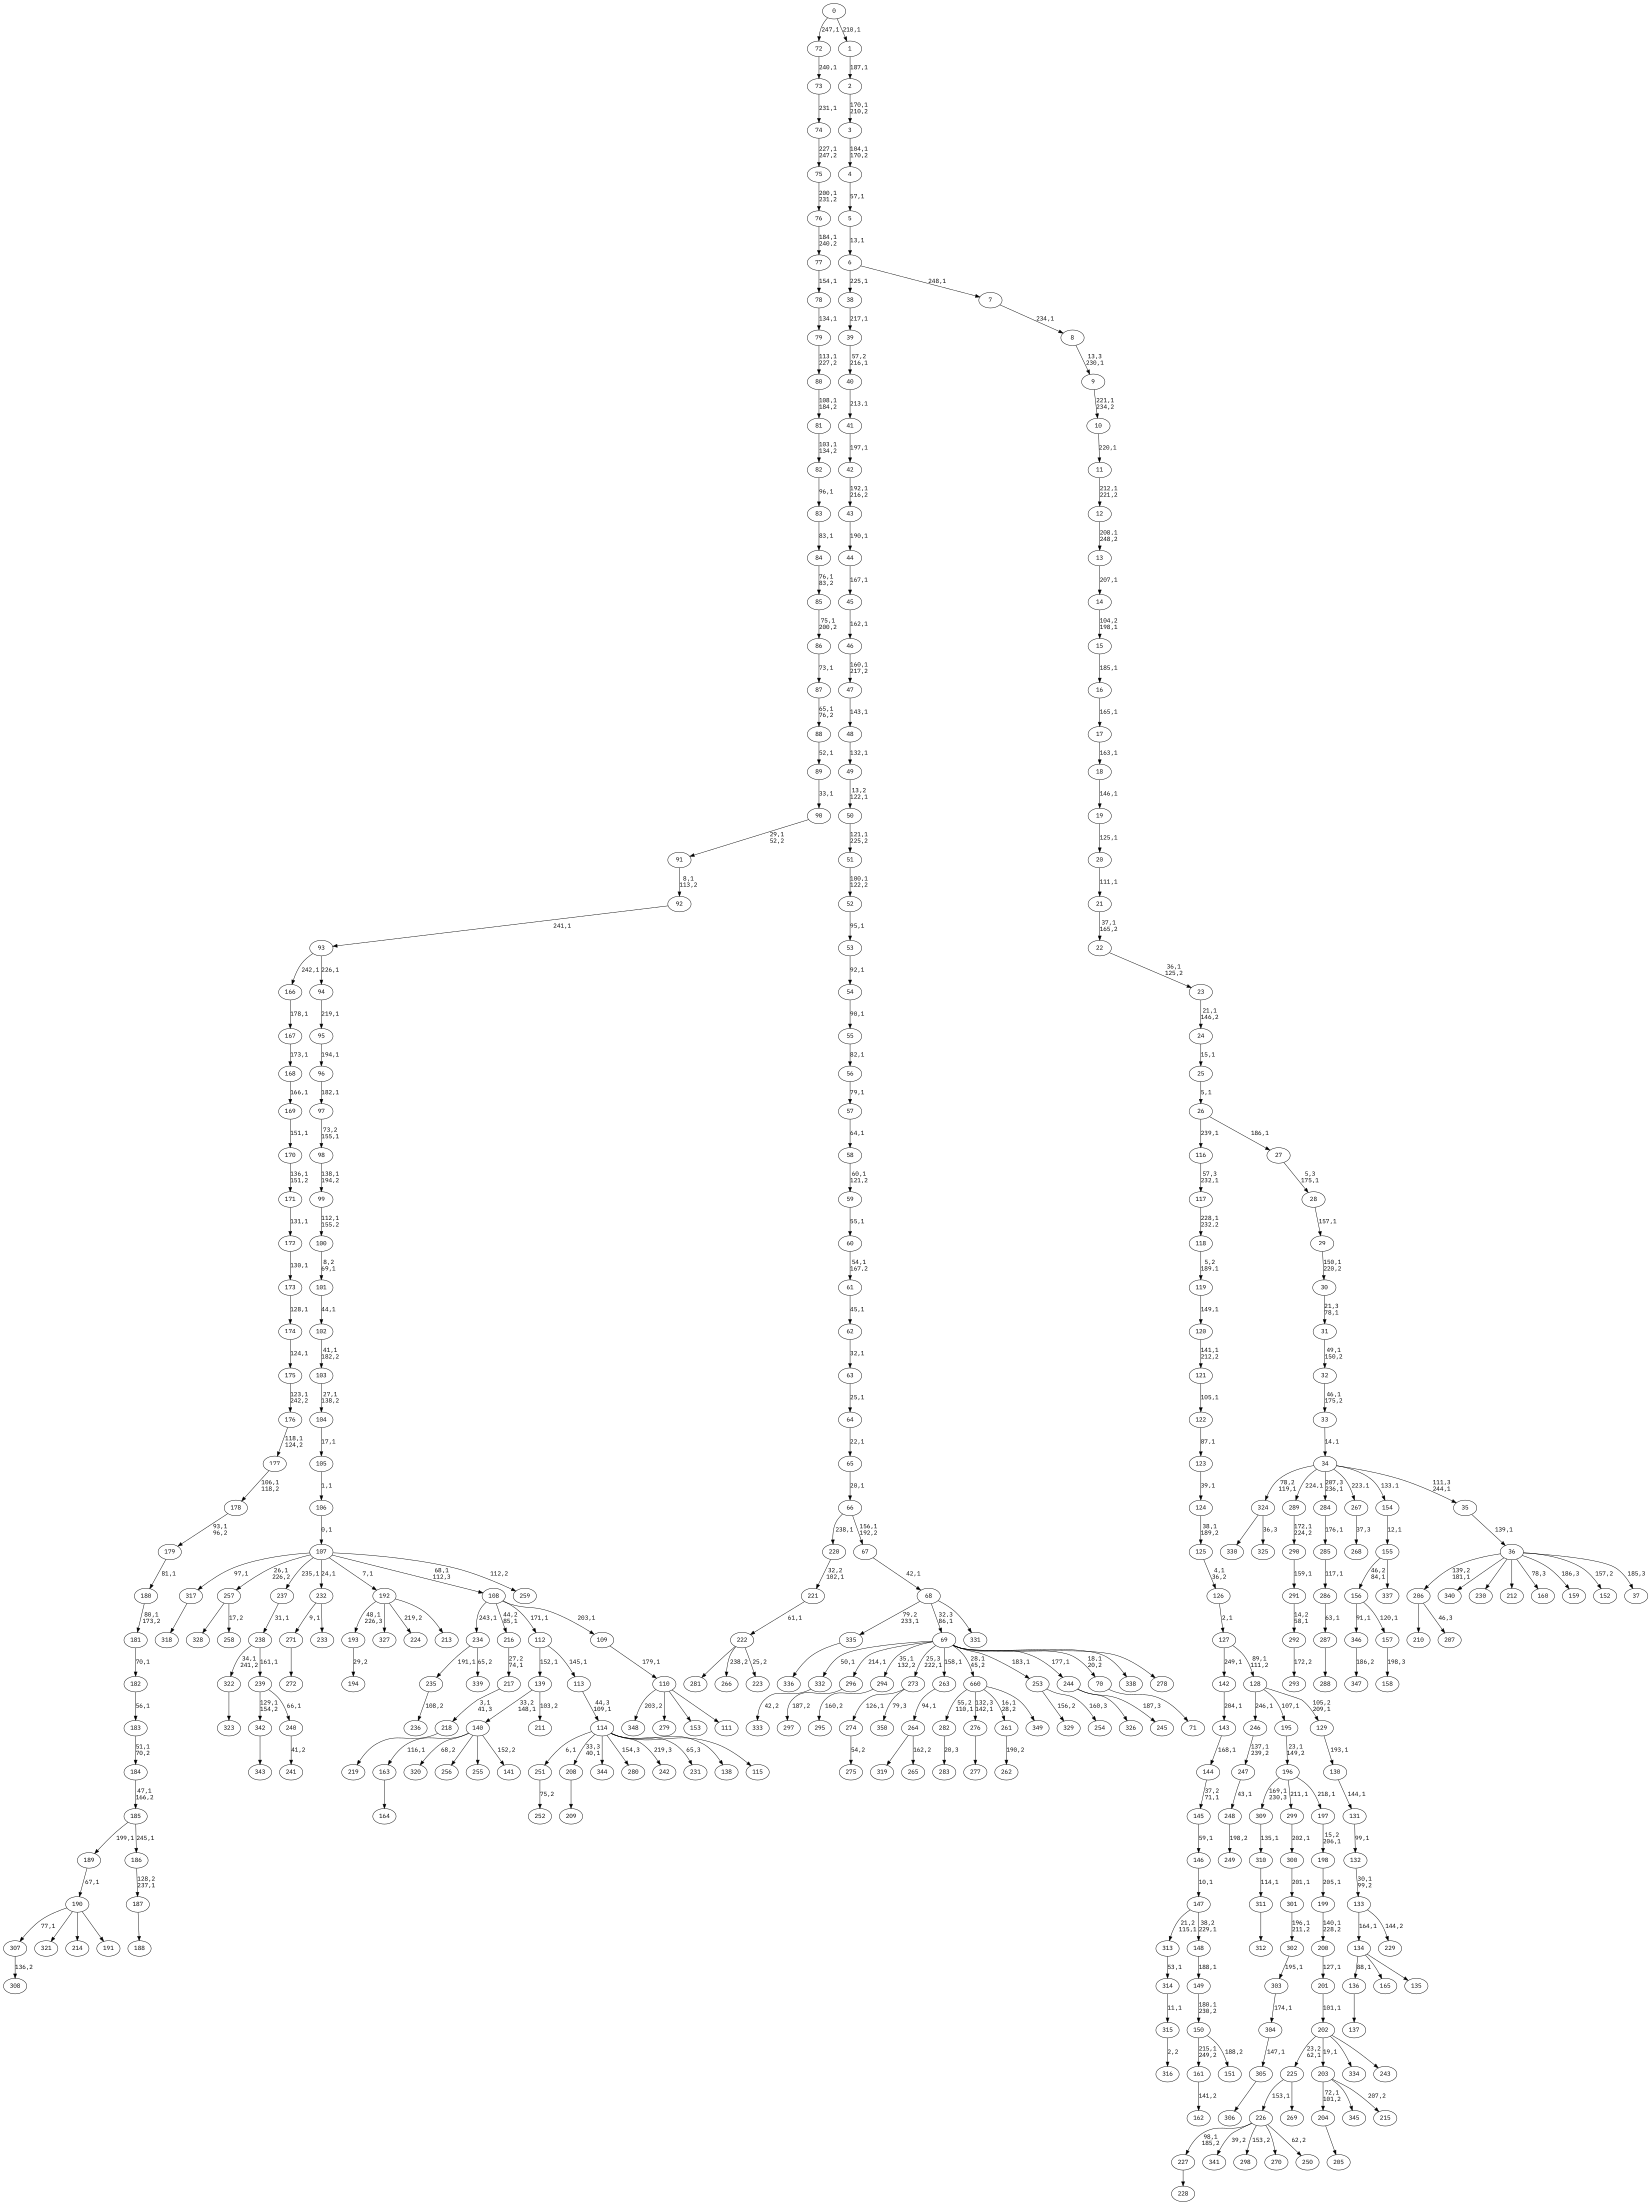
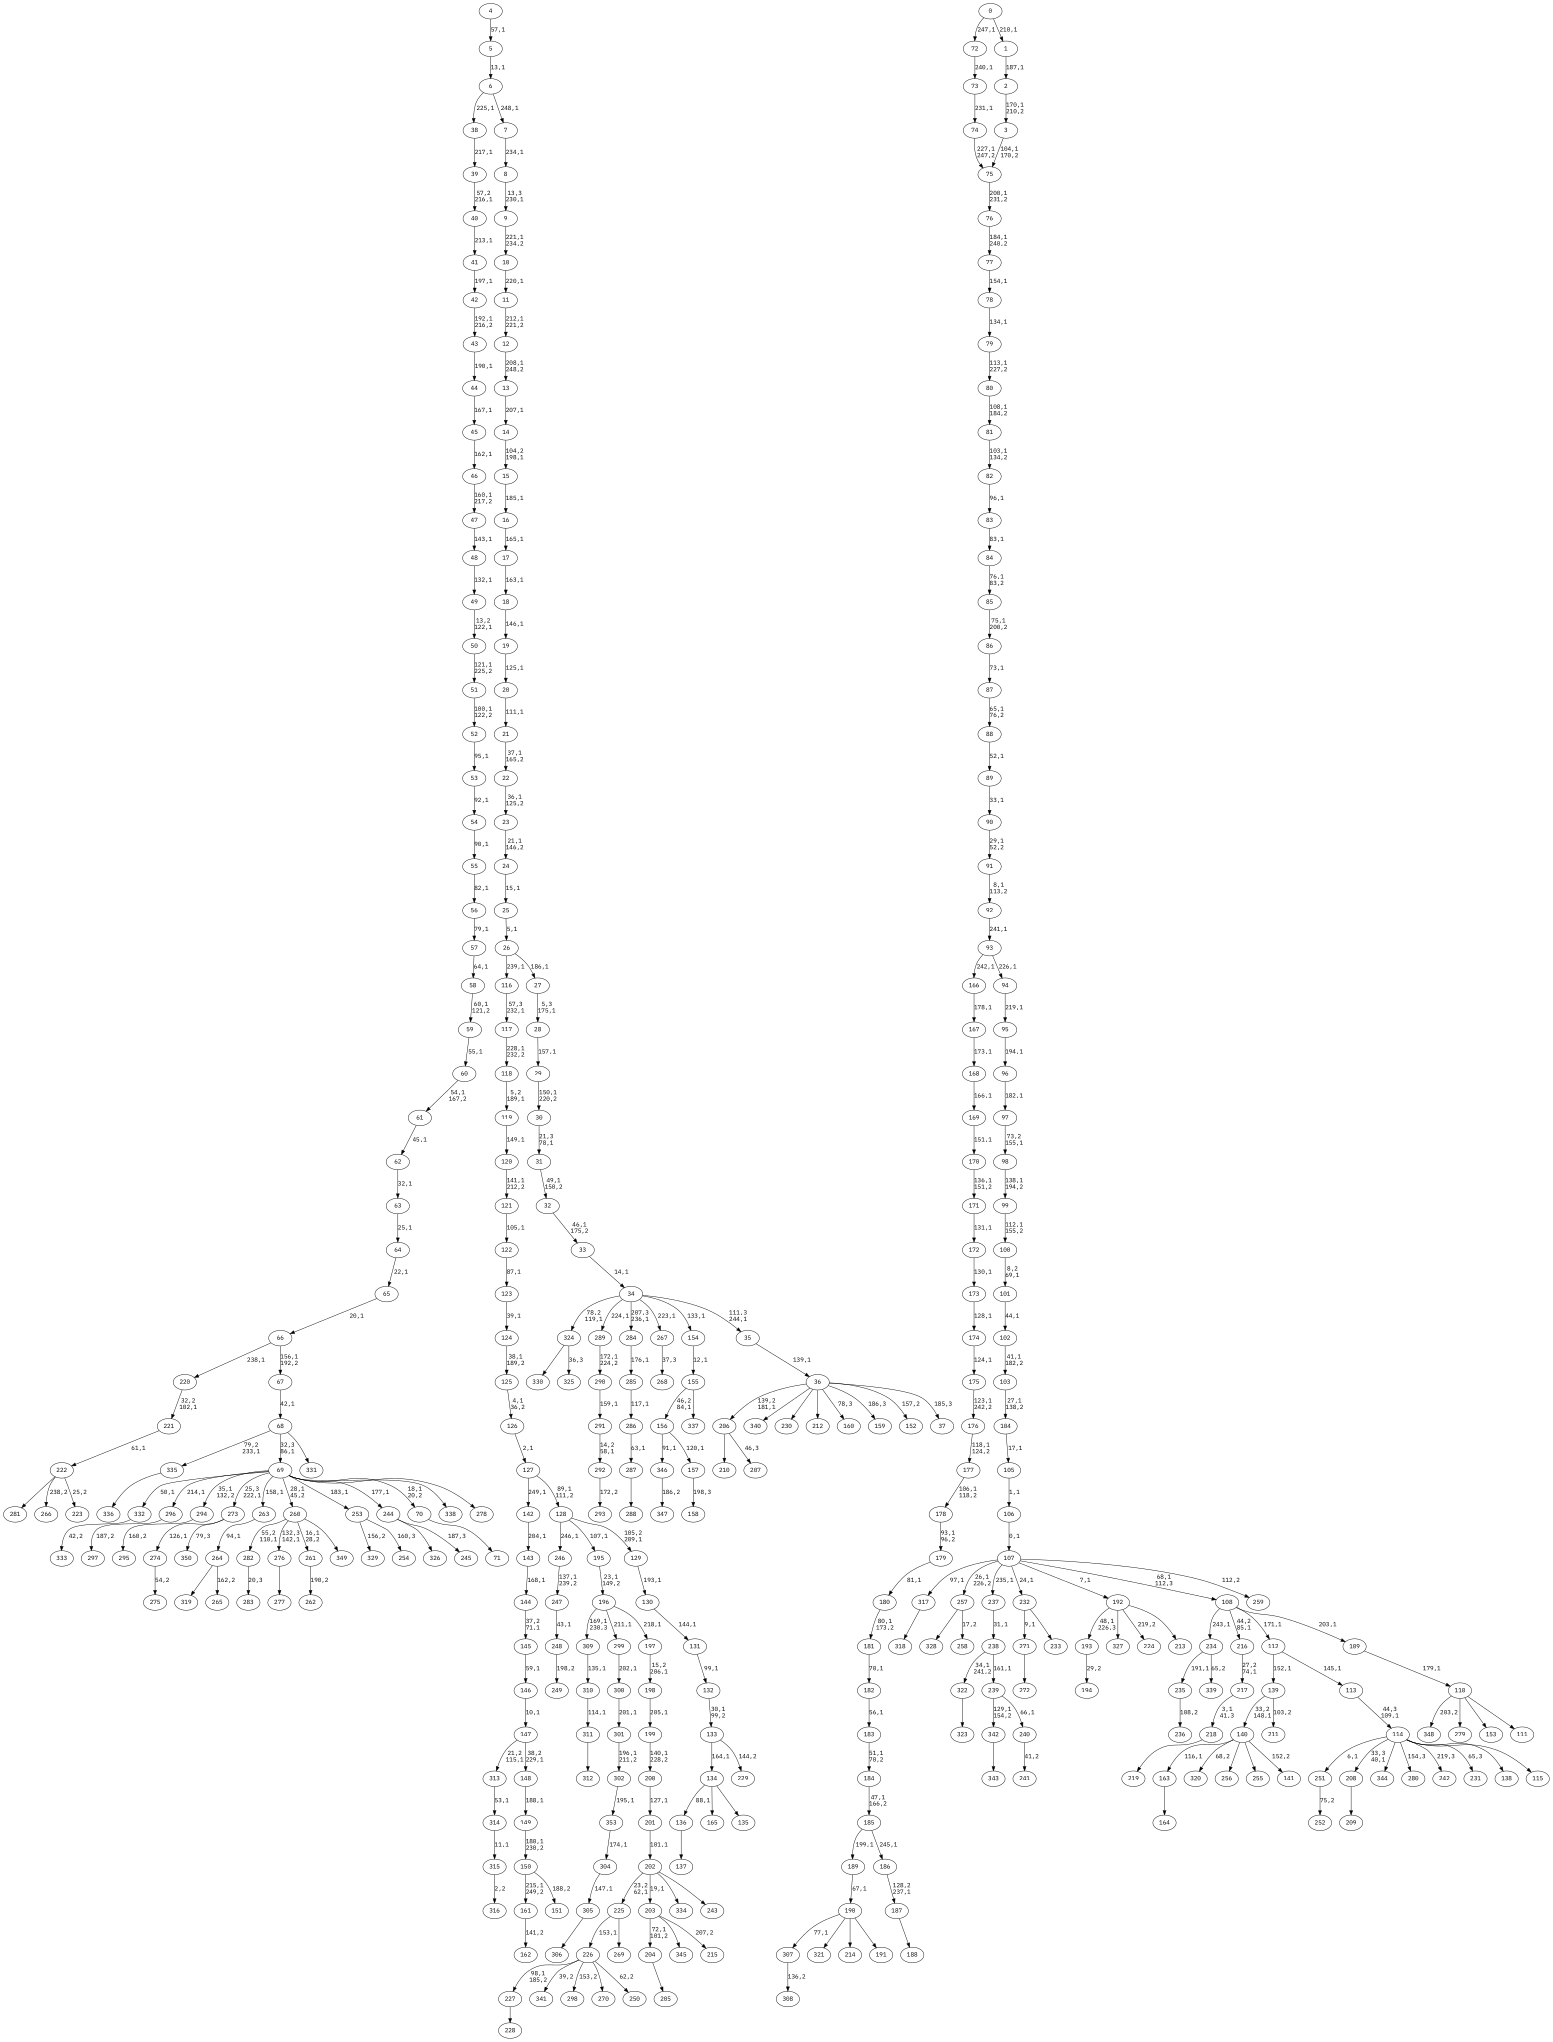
(850, 150) -> (999, 150)
(975, 1684) -> (295, 1514)
(1276, 1986) -> (611, 1823)
